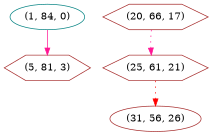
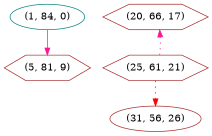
(151, 39) -> (160, 46)
(47, 68) -> (47, 68)
